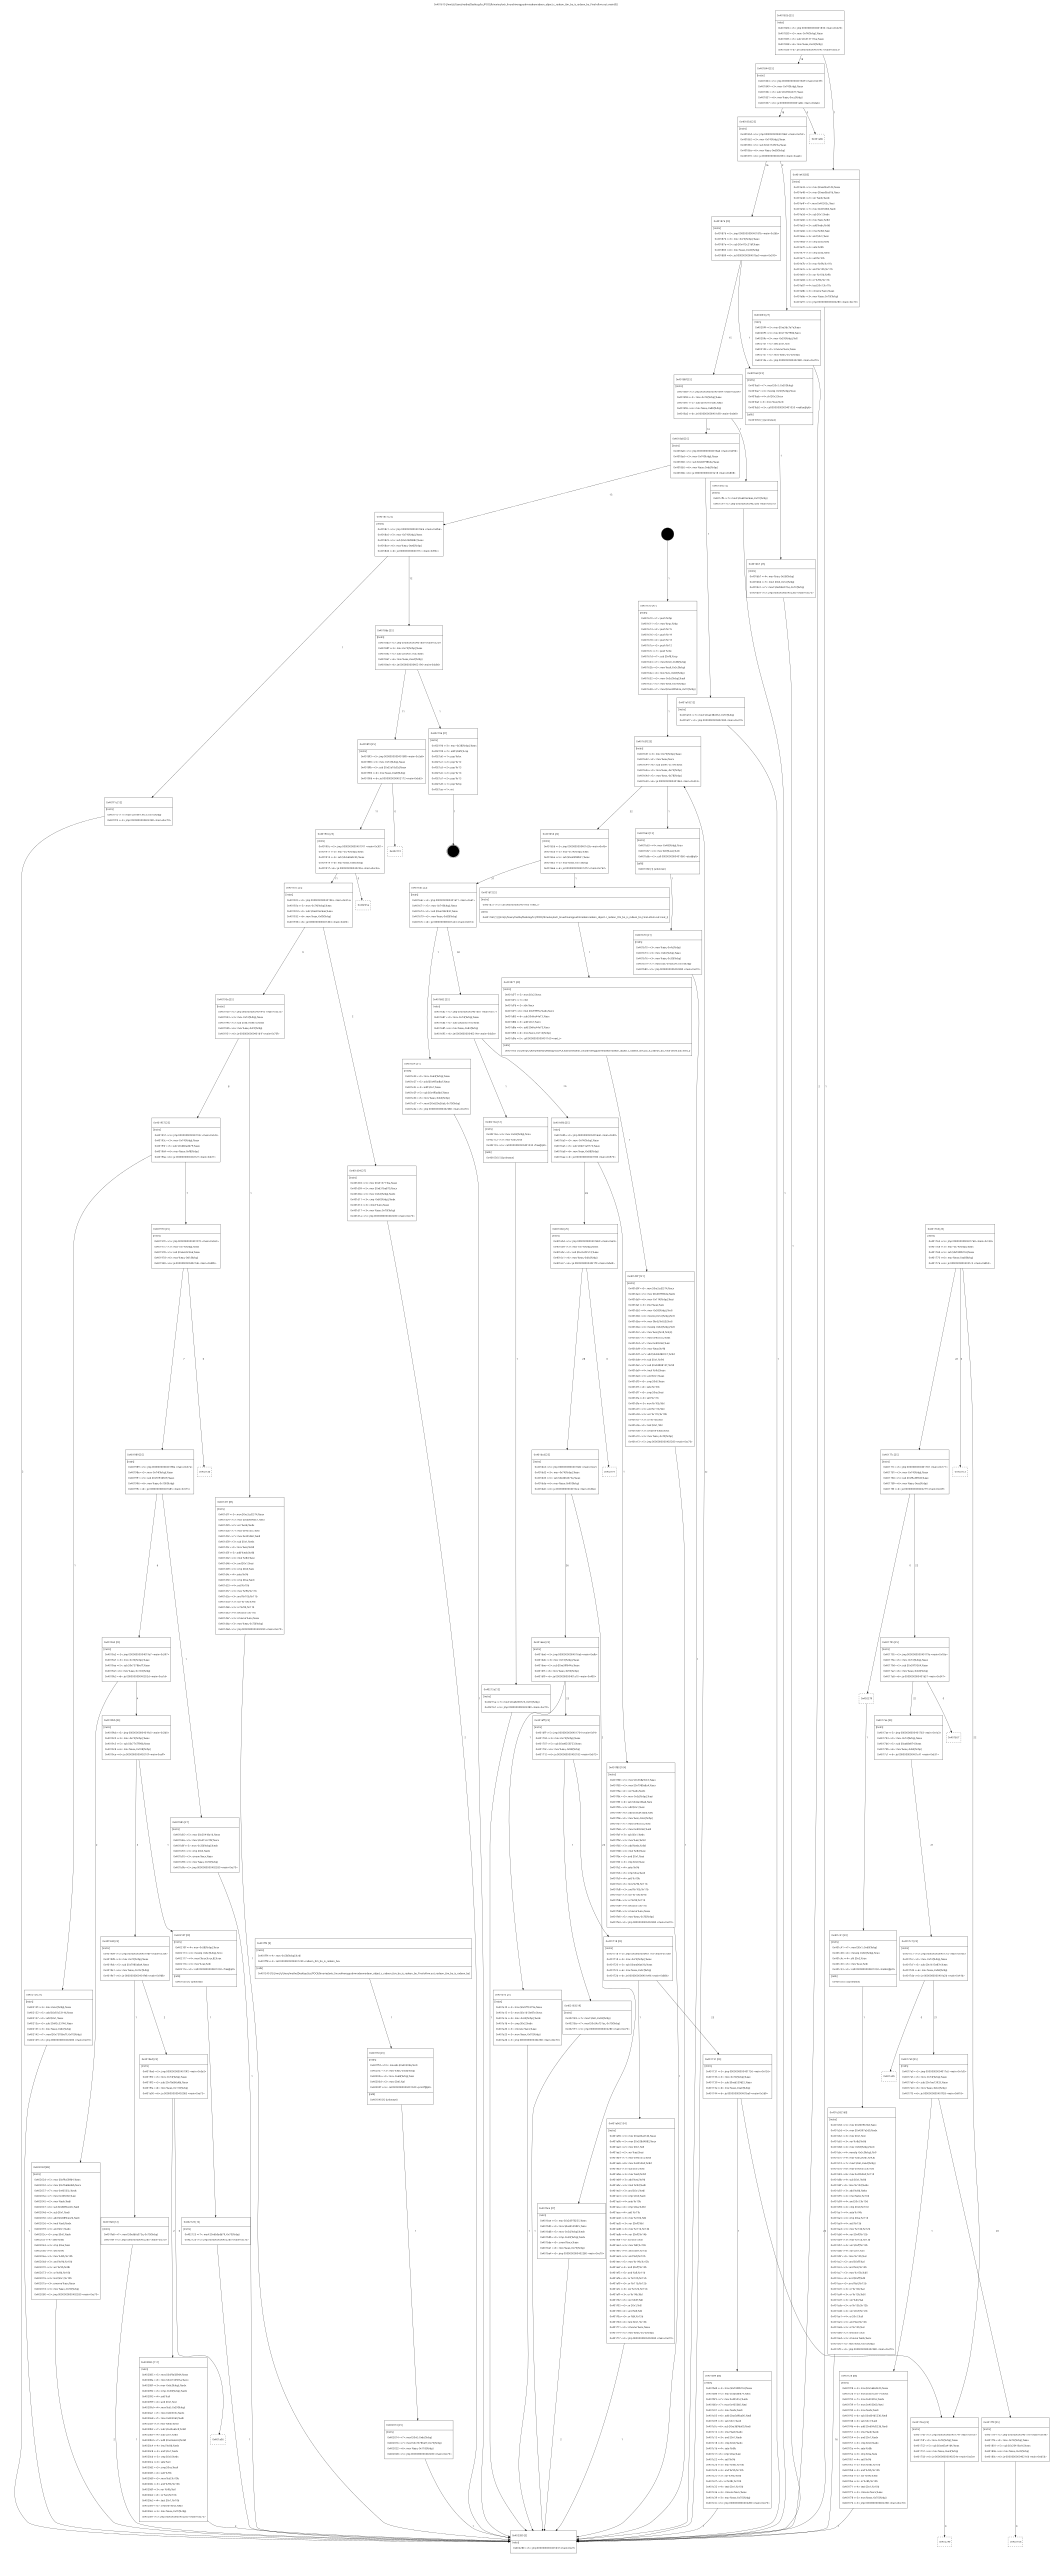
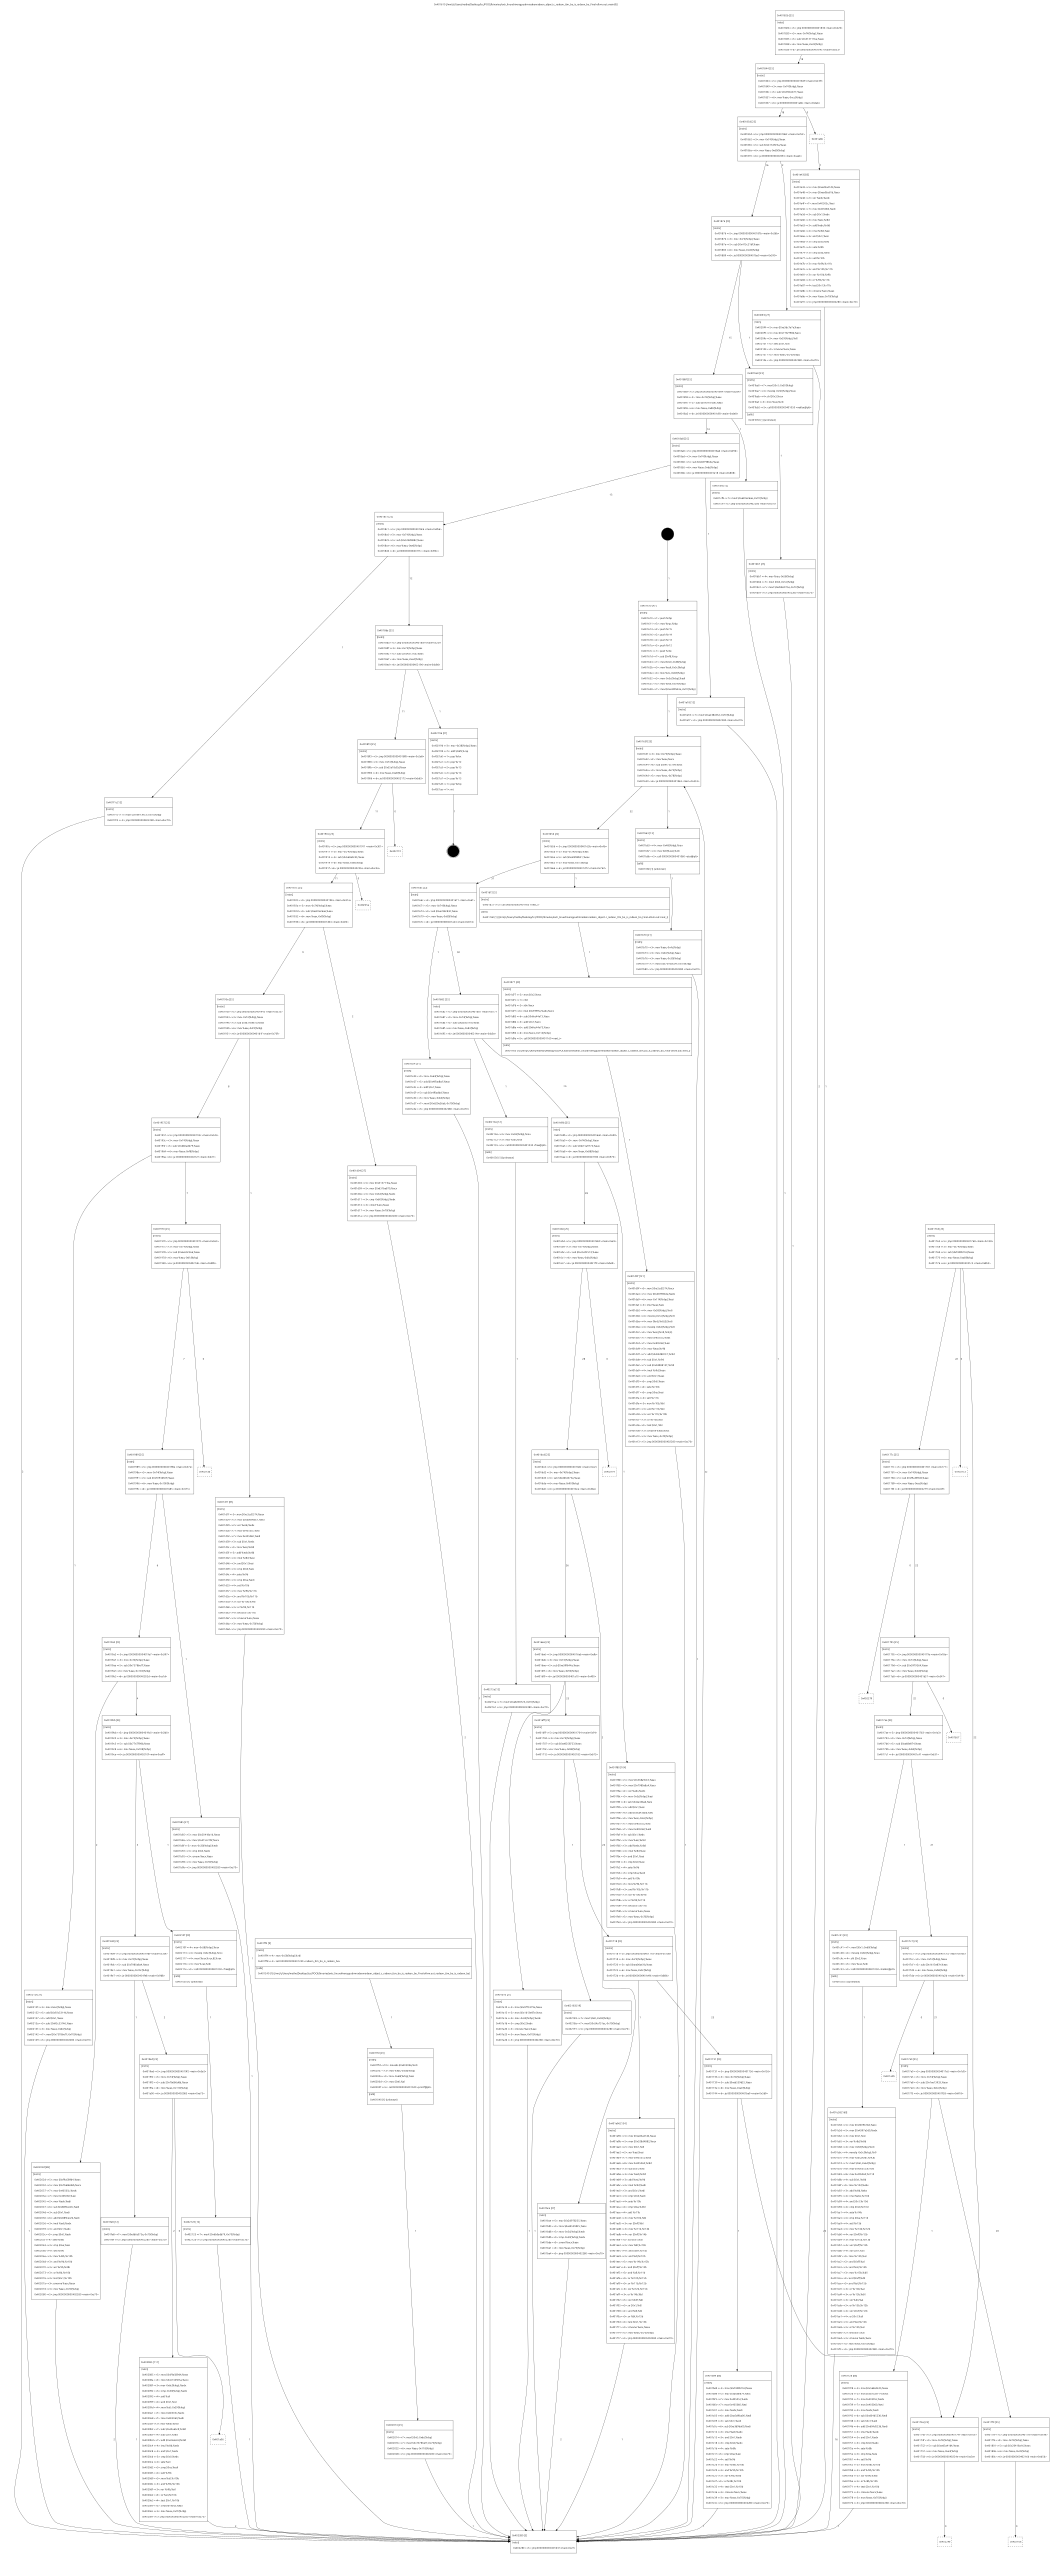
(833, 111) -> (818, 156)
(865, 1816) -> (887, 1844)
